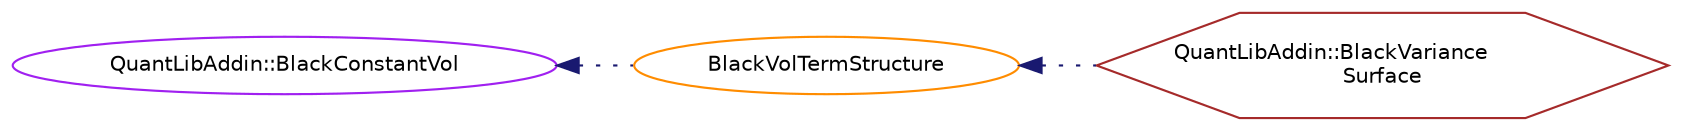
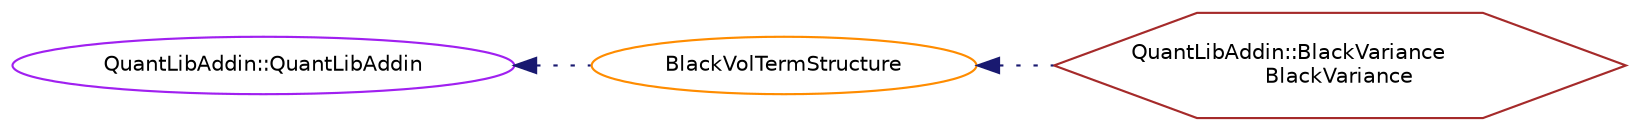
(285, 65) -> (263, 65)
(1382, 65) -> (1340, 65)
